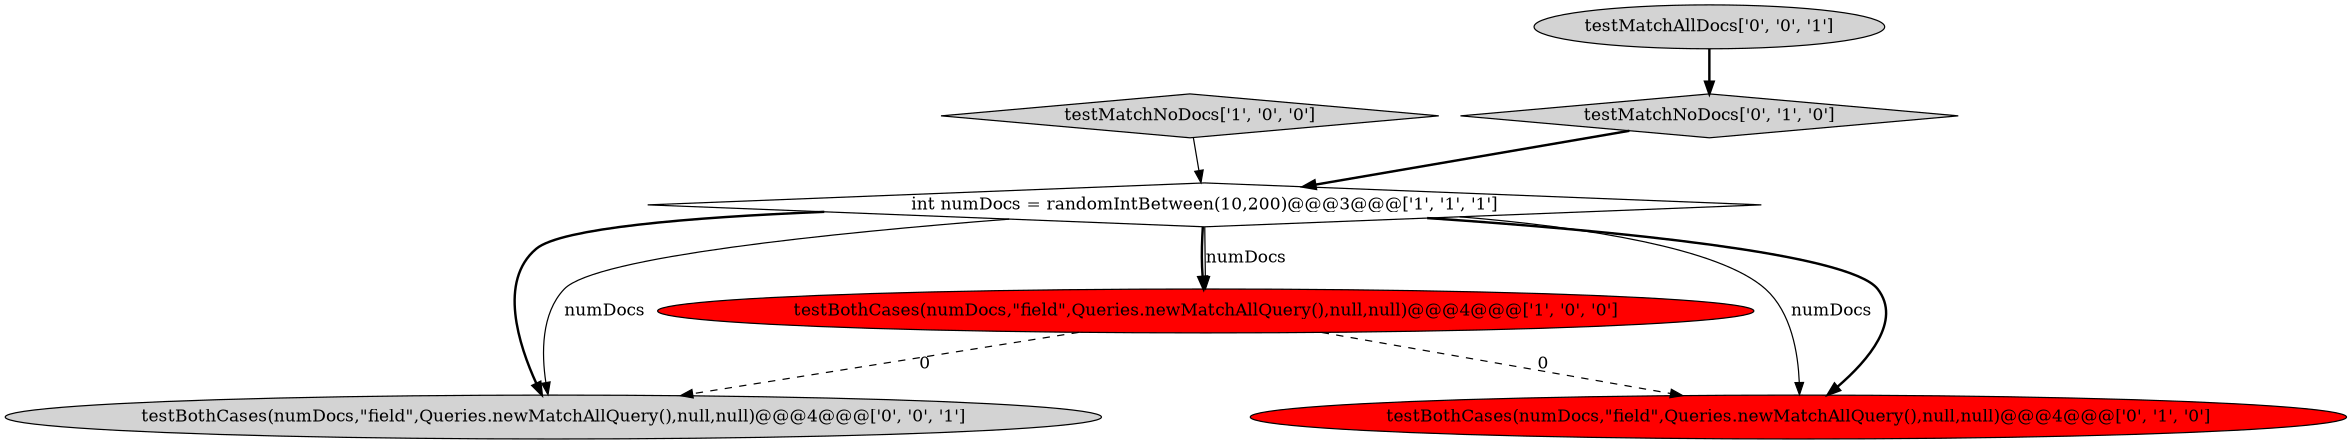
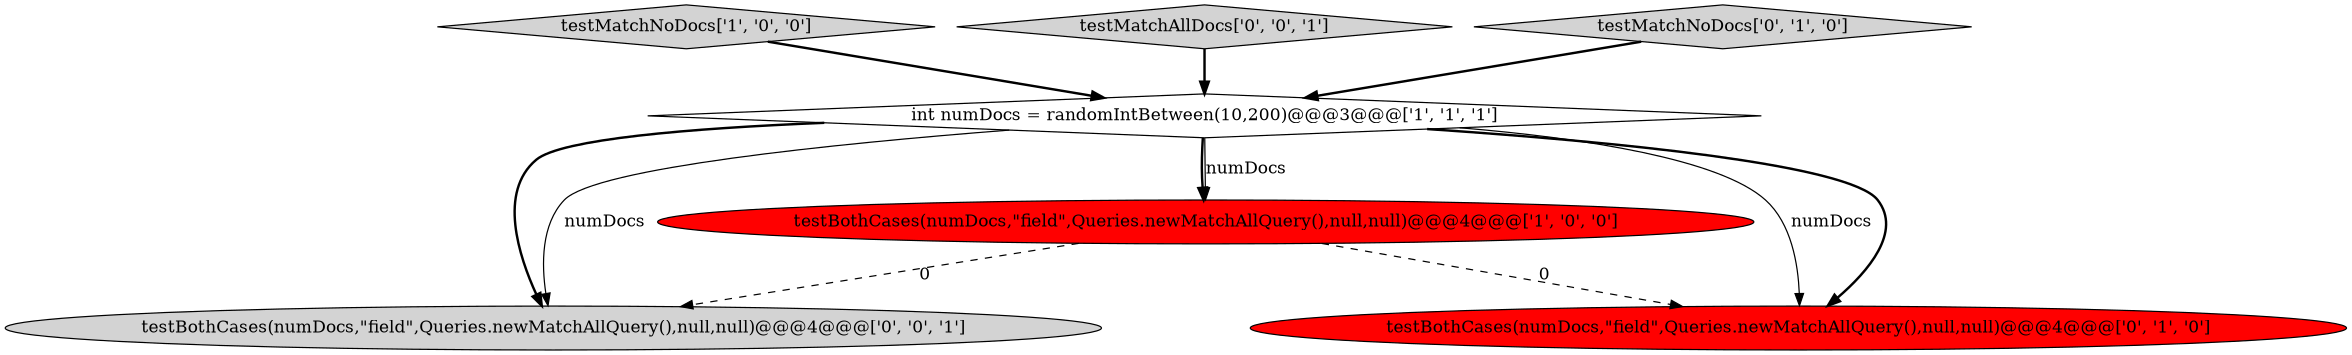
(1709, 27) -> (1205, 27)
(1709, 65) -> (1205, 65)
(1196, 154) -> (930, 69)
